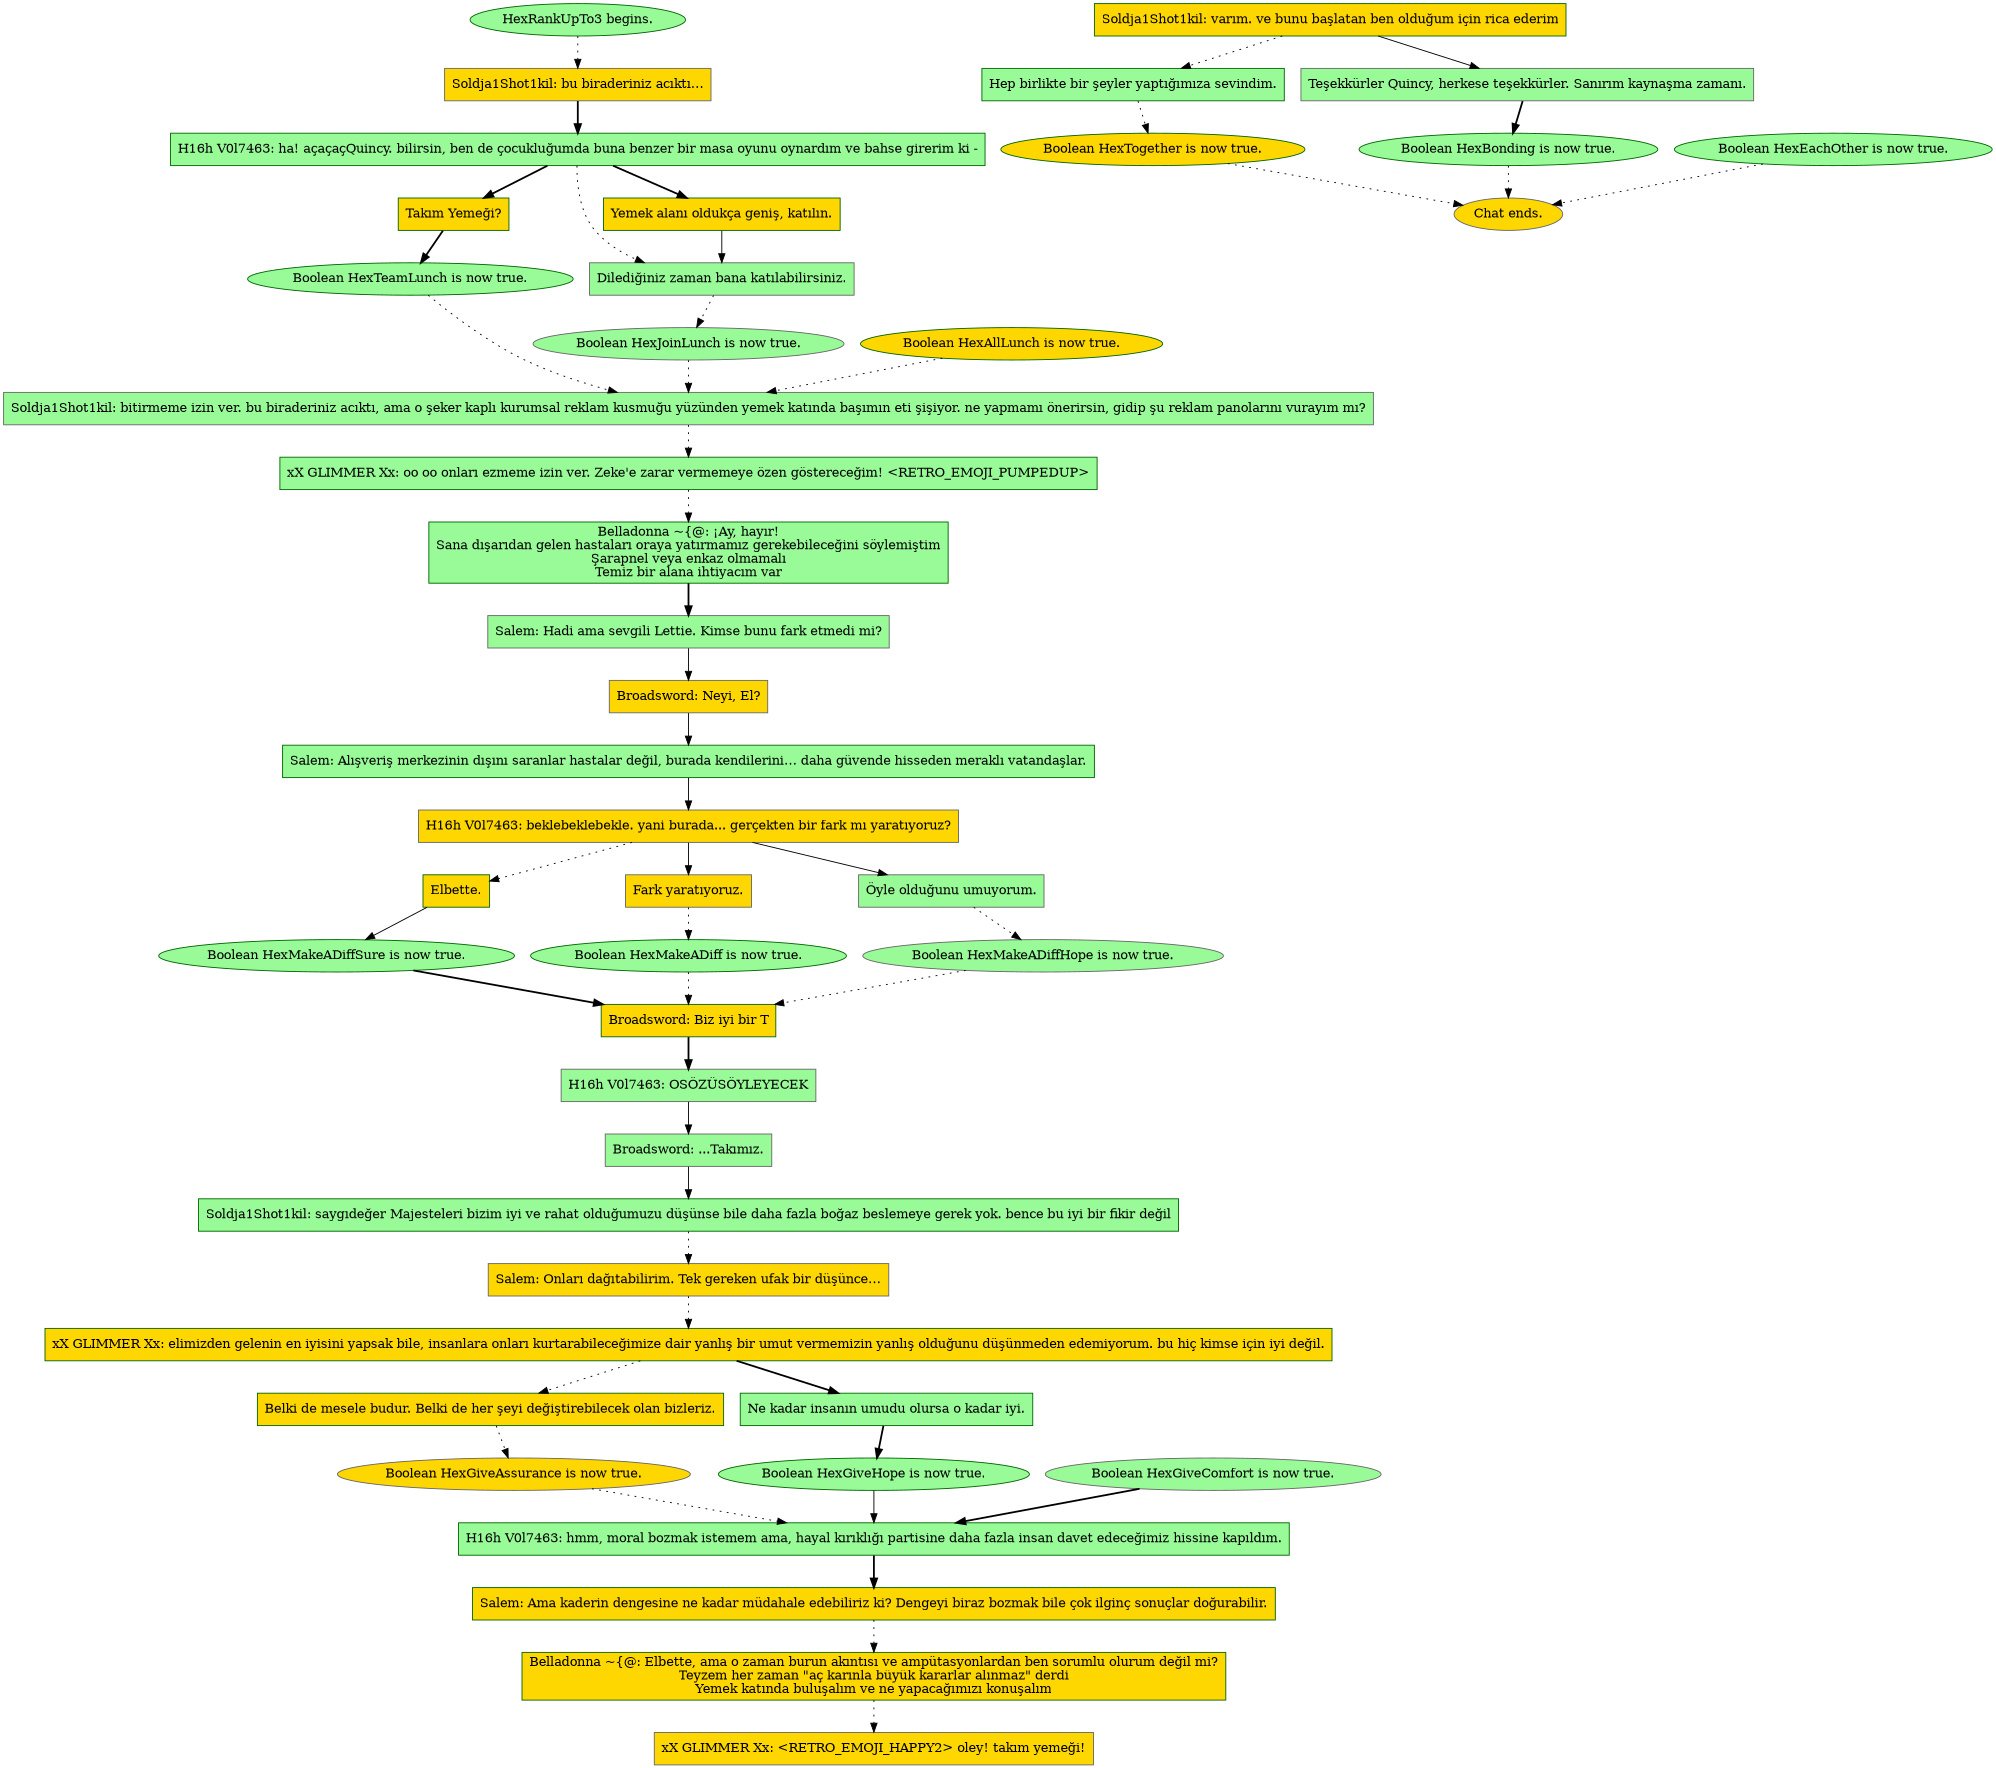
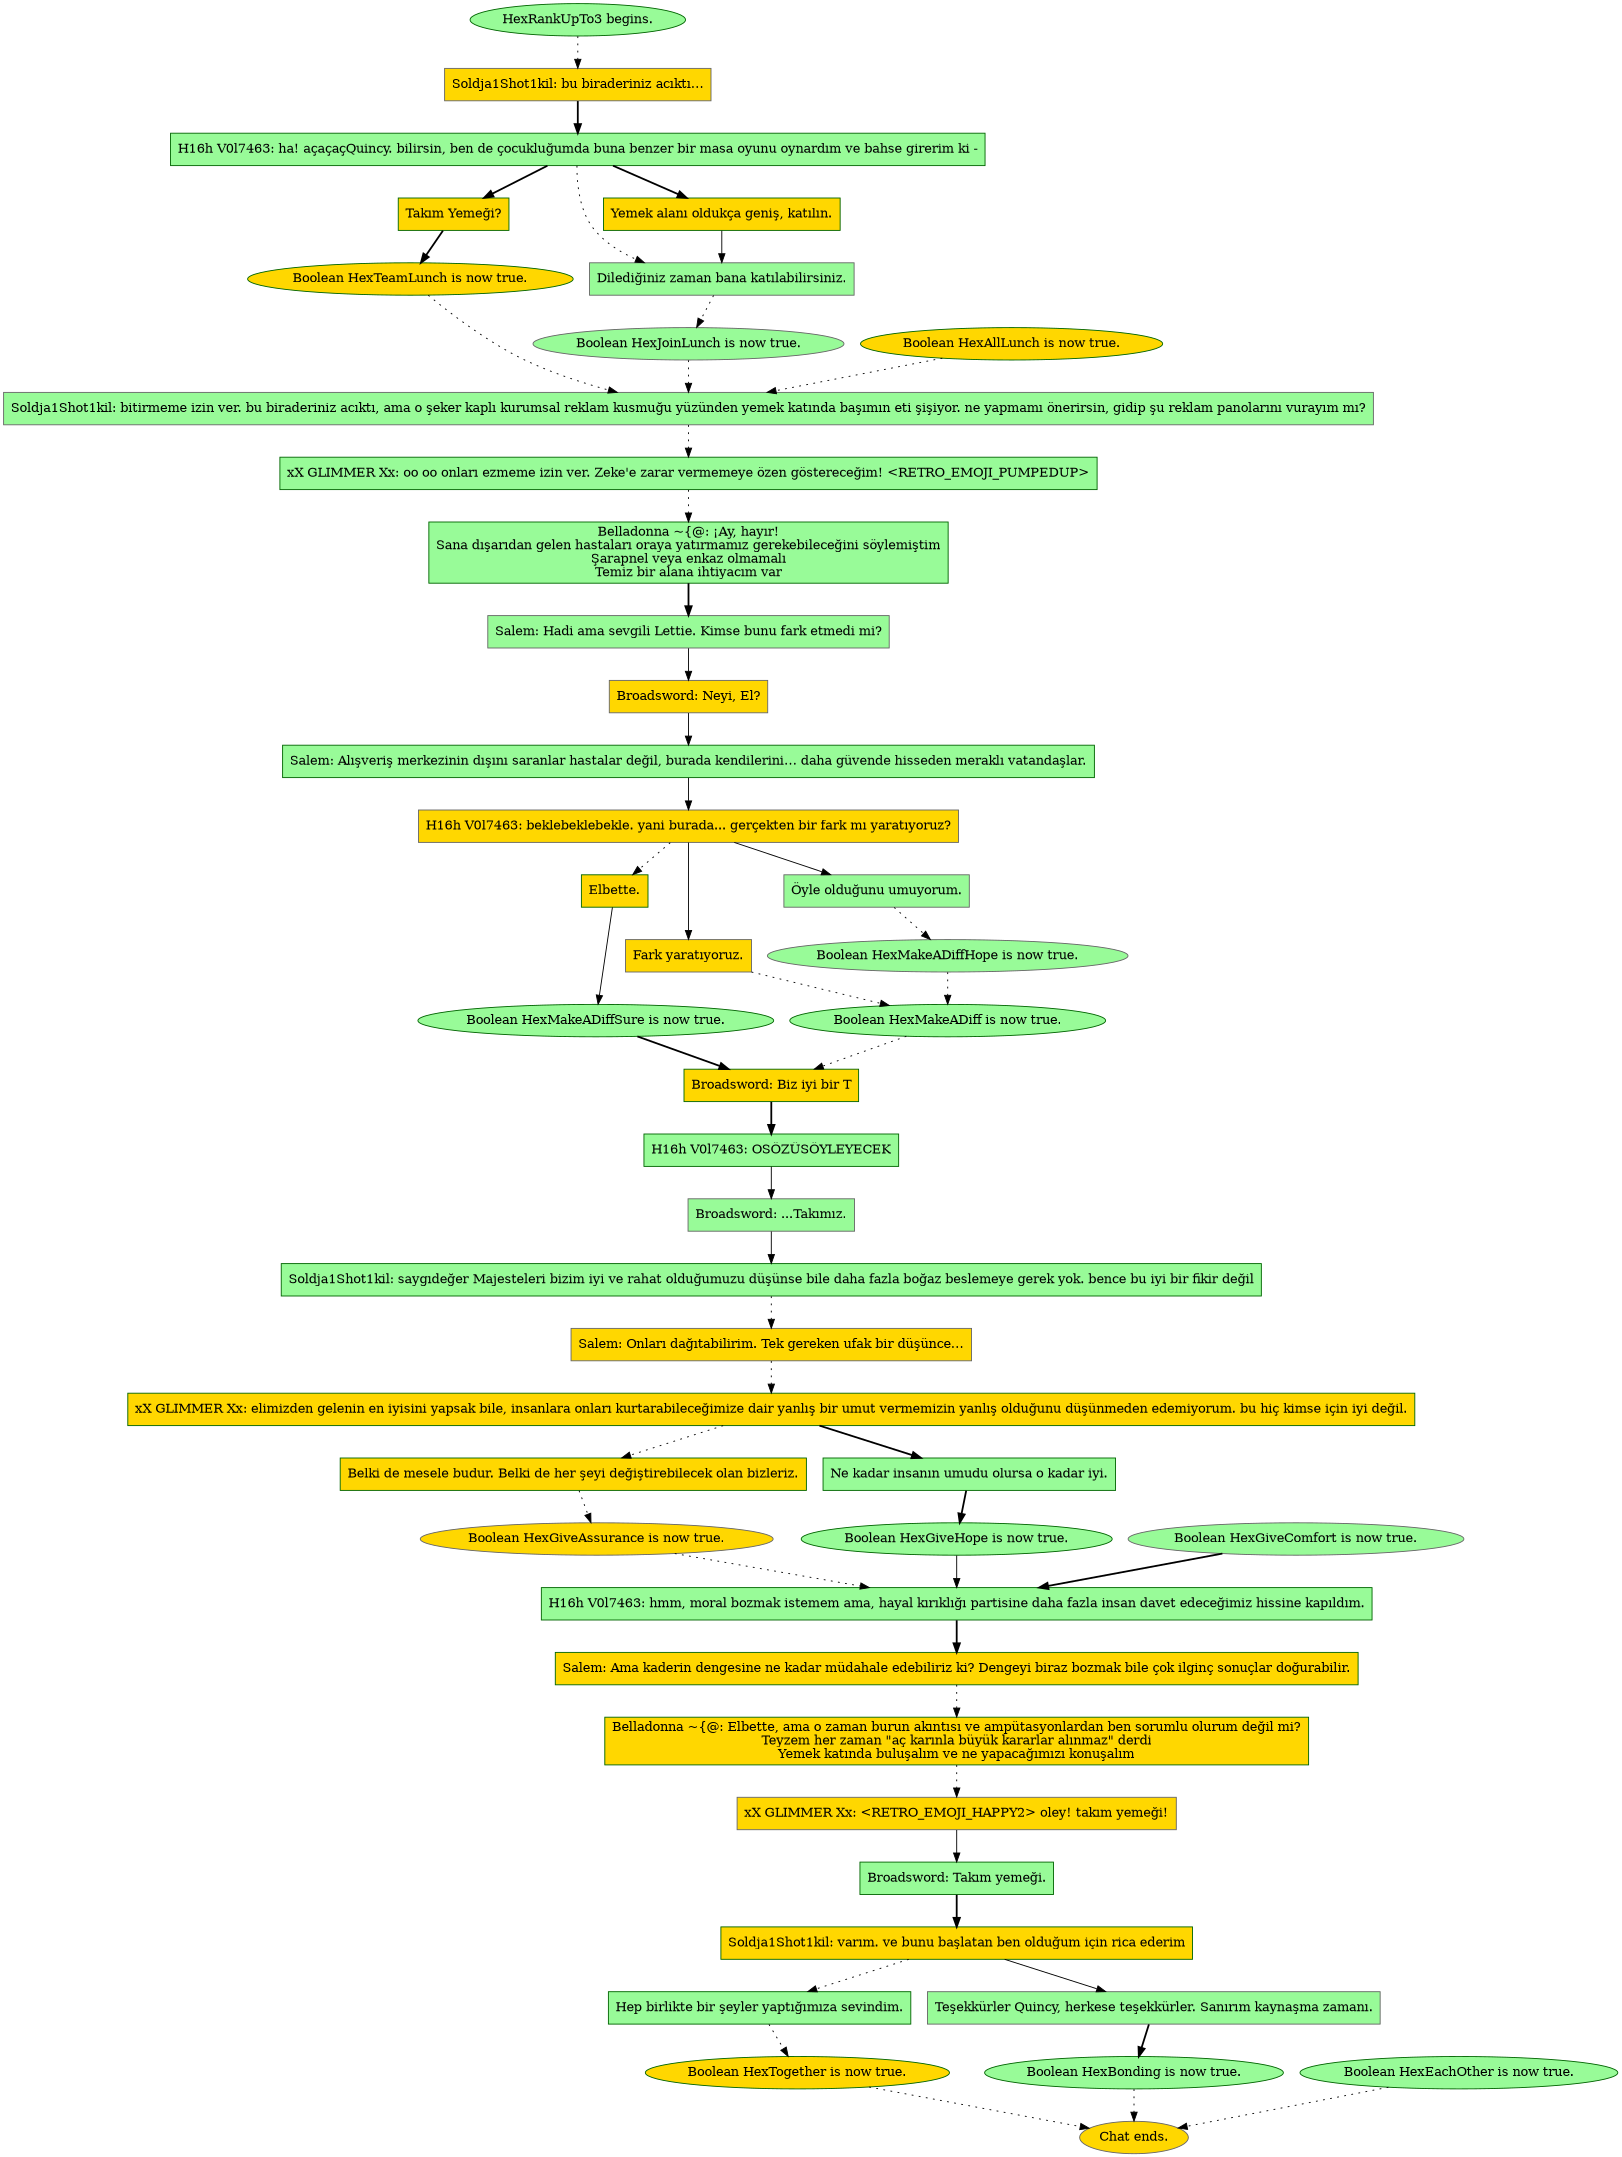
(410, 279) -> (410, 279)
(875, 987) -> (948, 984)
(688, 1085) -> (771, 1150)
none -> (957, 1878)
